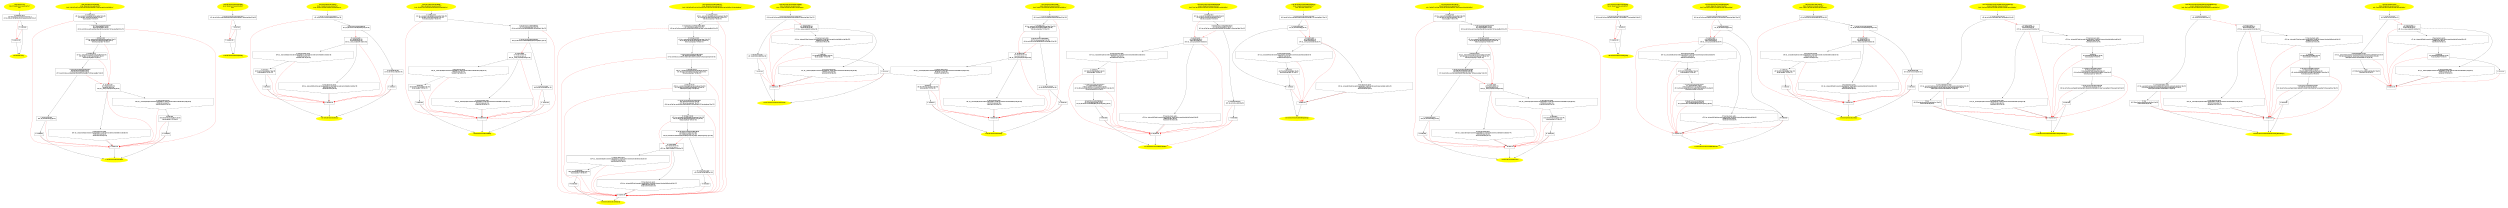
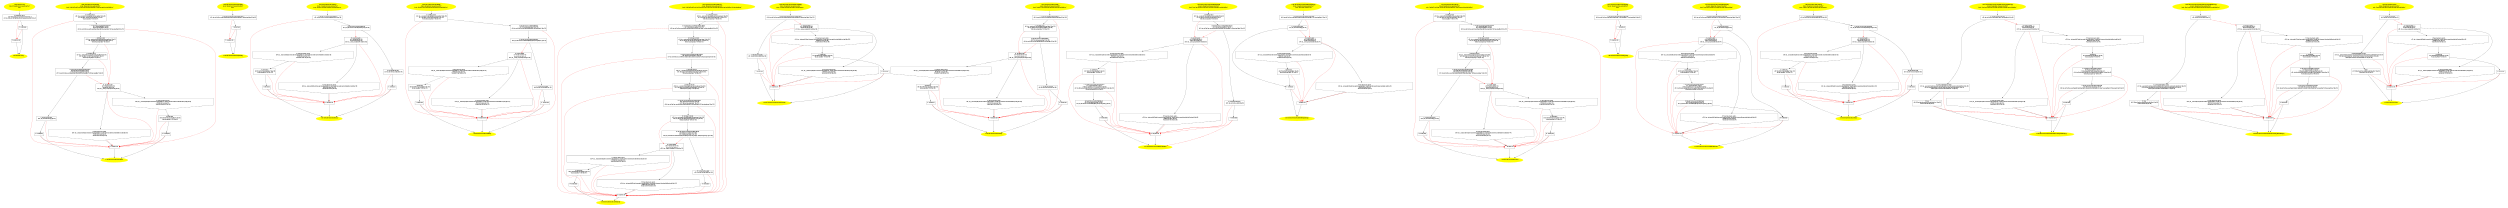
none -> (2391, 103)
